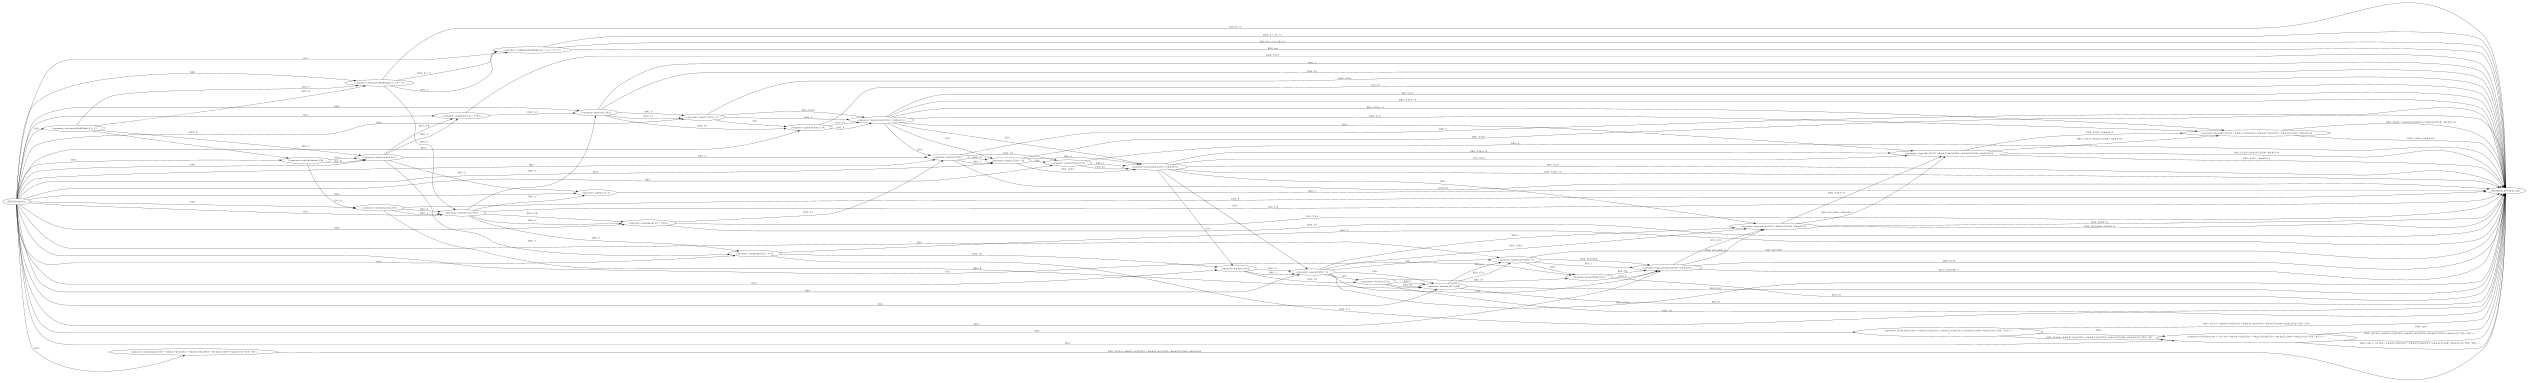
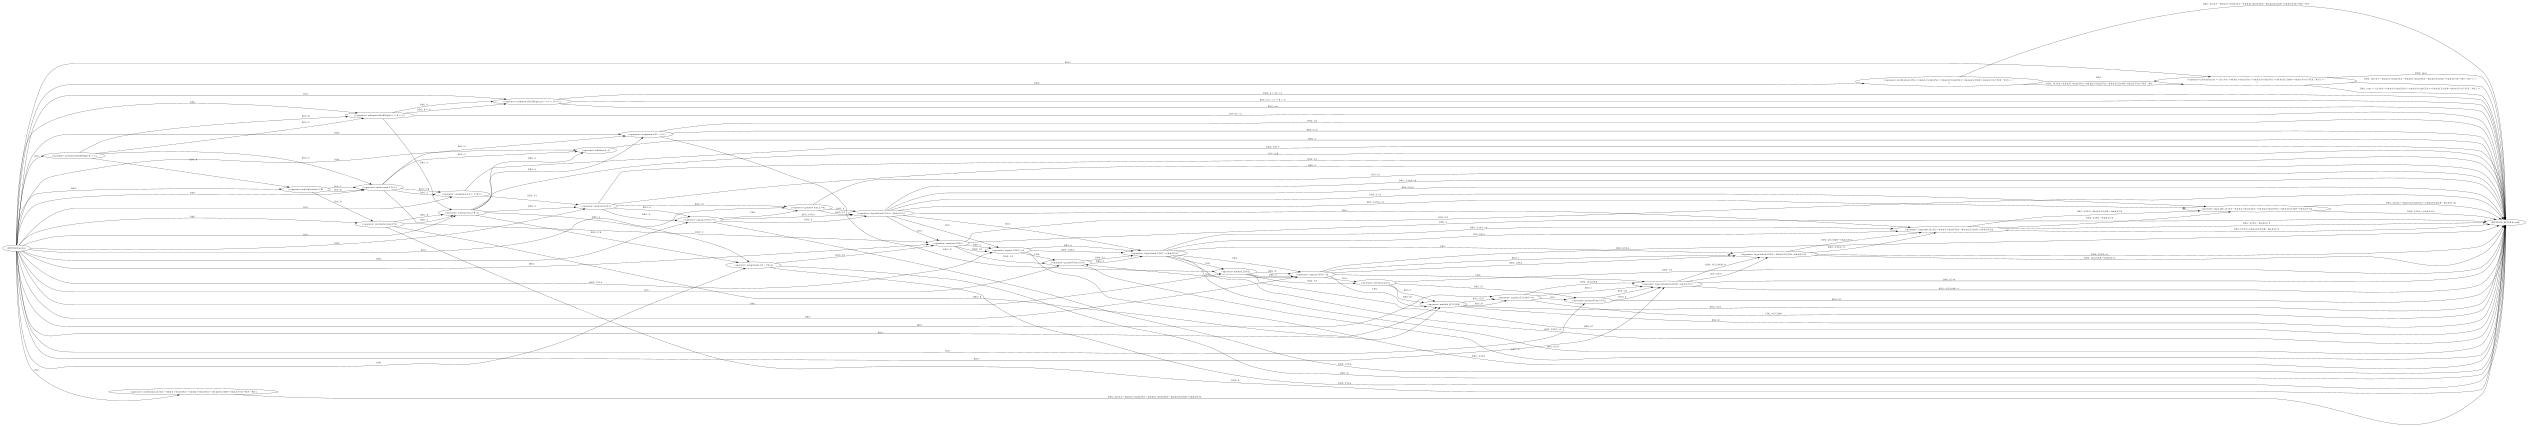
(596, 172) -> (596, 282)
(1394, 264) -> (1191, 275)
none -> (1914, 330)
